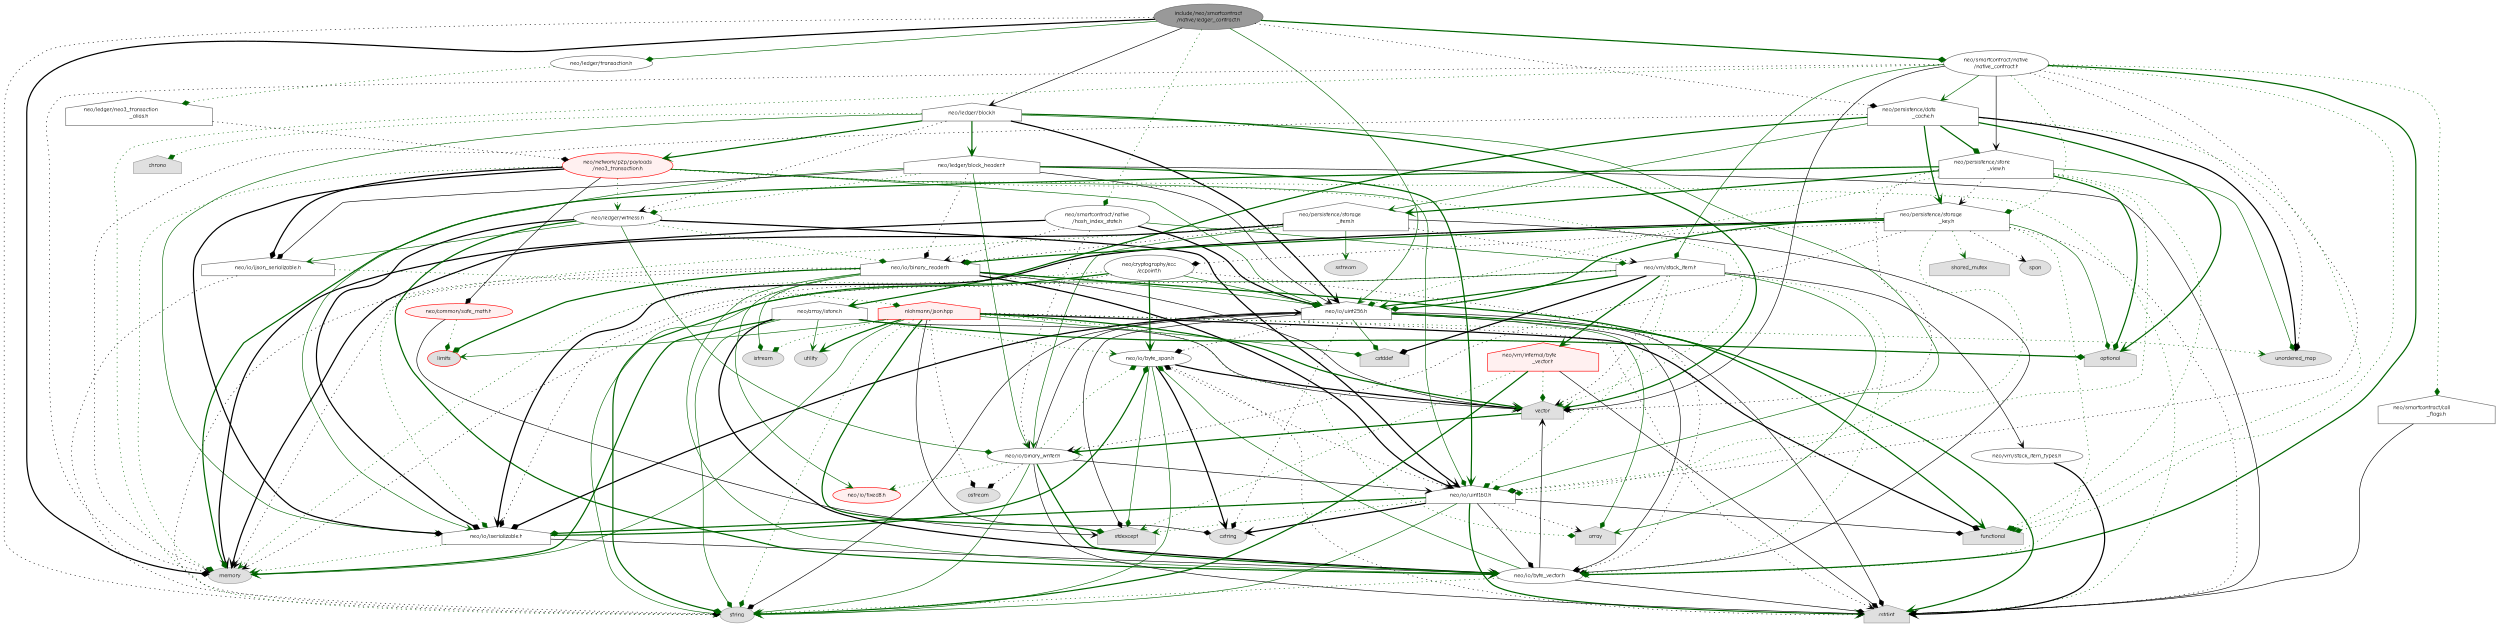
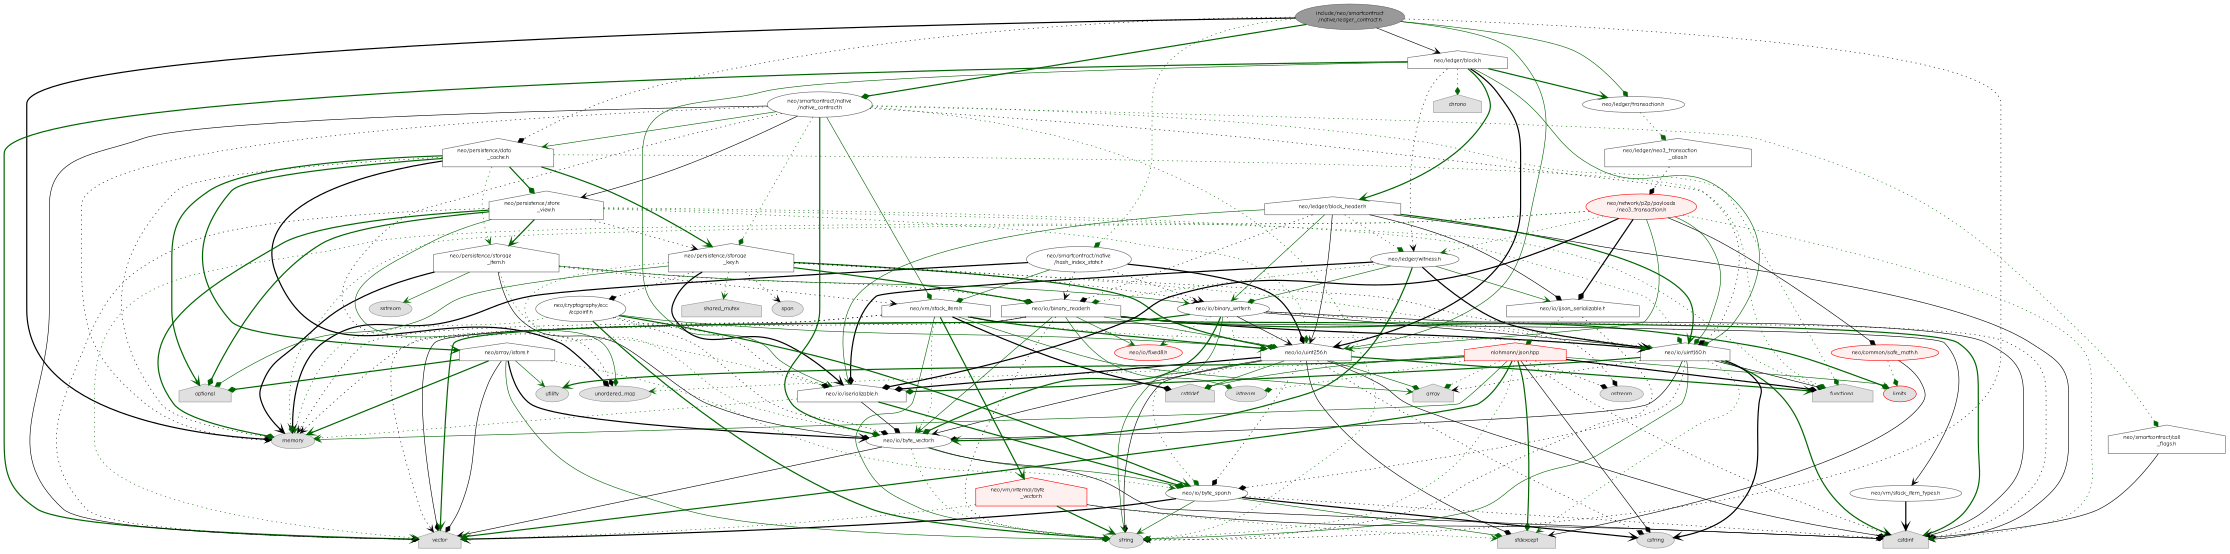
(770, 143) -> (1545, 82)
(1643, 164) -> (482, 202)
(1322, 431) -> (731, 324)
